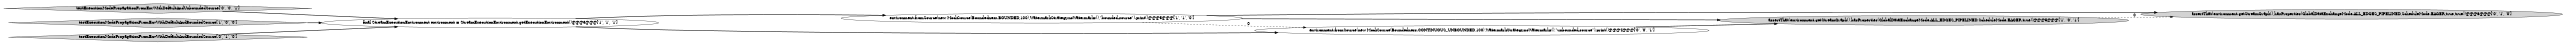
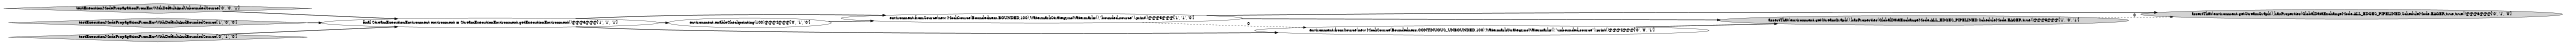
none -> (750, 23)
